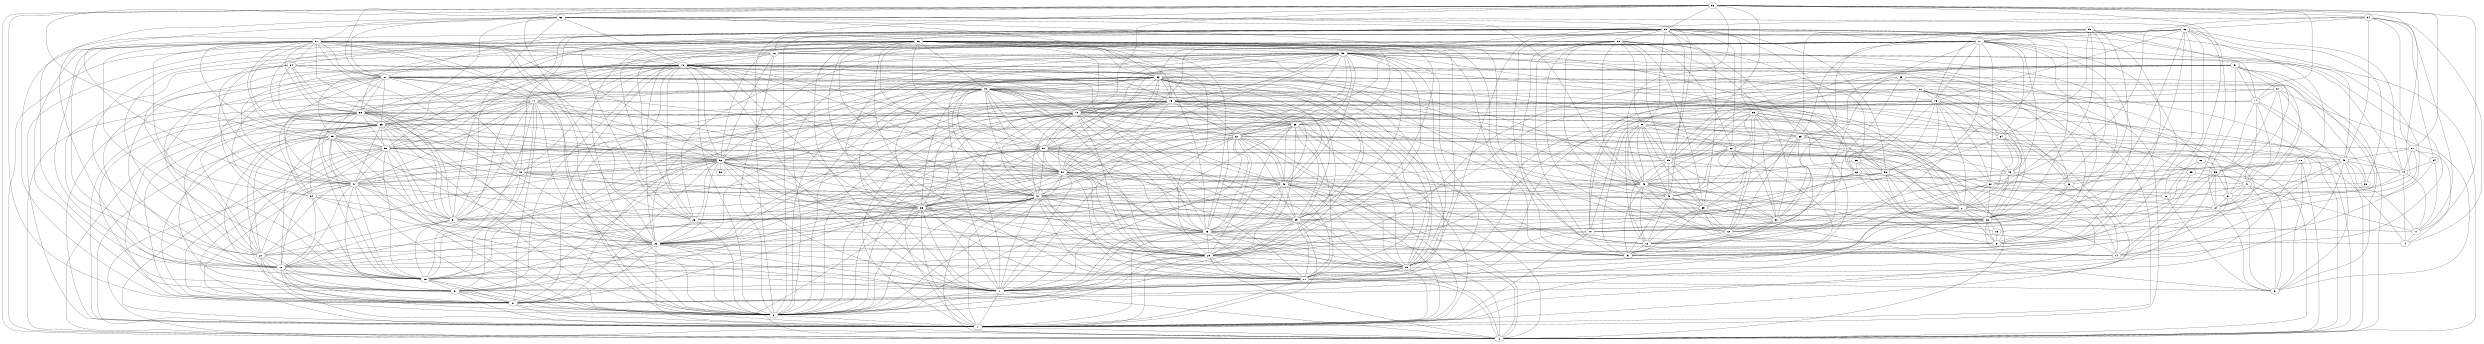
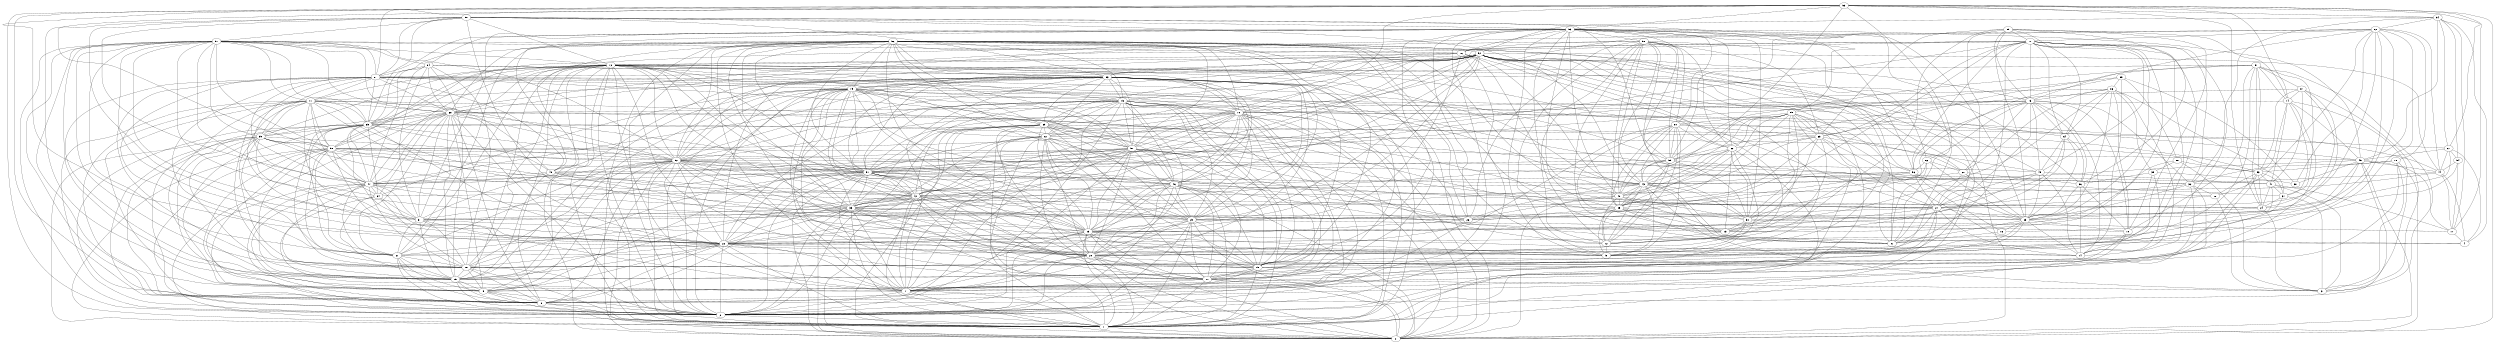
(1743, 85) -> (1678, 51)
(1200, 108) -> (1180, 144)
(721, 172) -> none
(1647, 225) -> (1521, 294)
(1821, 244) -> (1702, 185)
